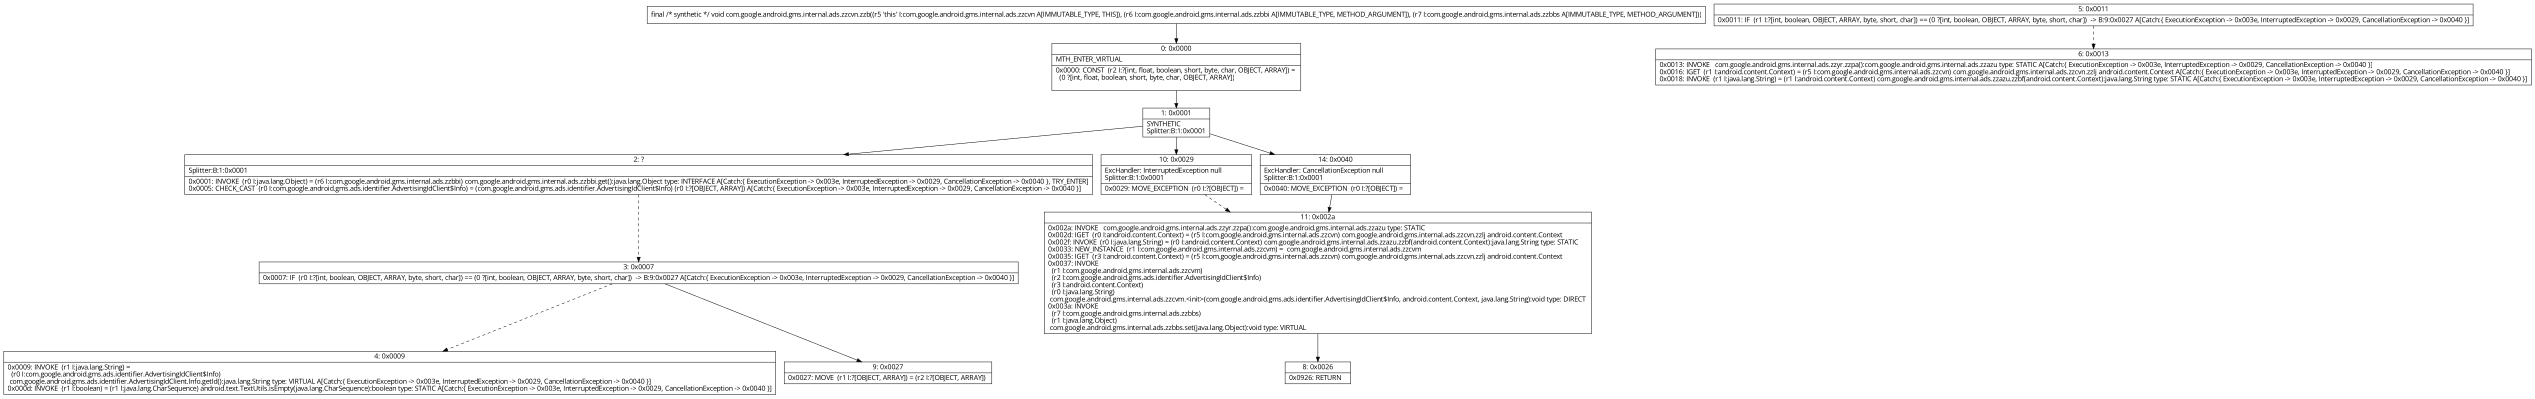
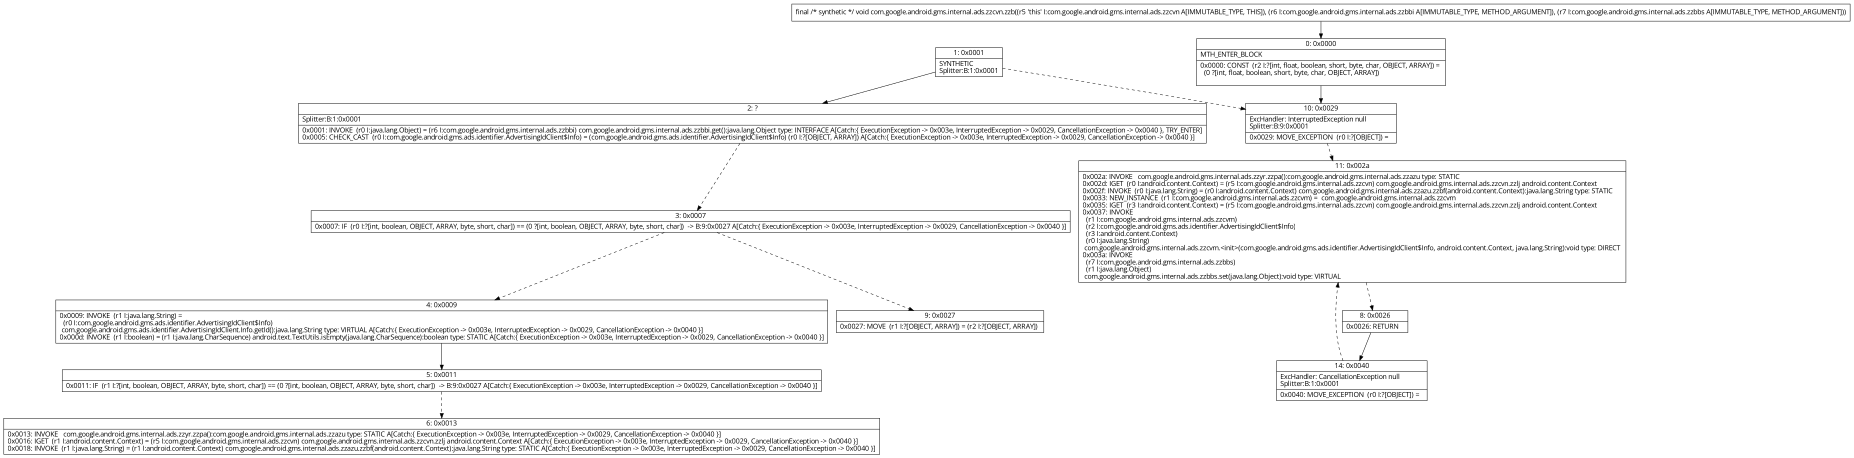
(1089, 60) -> (1231, 55)
(1176, 97) -> (1321, 92)
(1176, 143) -> (1122, 88)
(1240, 143) -> (1366, 344)
(1135, 178) -> (1279, 127)
(1331, 201) -> (1336, 324)
(761, 322) -> (813, 271)
(1318, 345) -> (1369, 294)
none -> (442, 354)
(1318, 378) -> (1375, 327)
